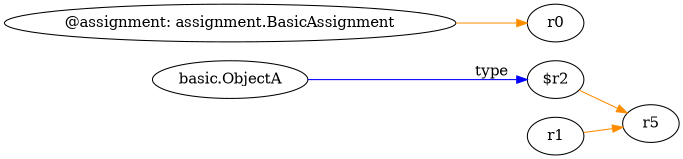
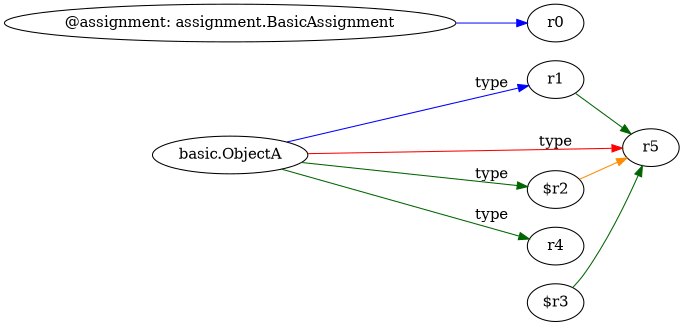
(486, 23) -> (486, 23)
(412, 80) -> (409, 174)
none -> (403, 115)
(598, 131) -> (599, 111)
none -> (460, 151)
none -> (556, 246)
none -> (556, 303)
